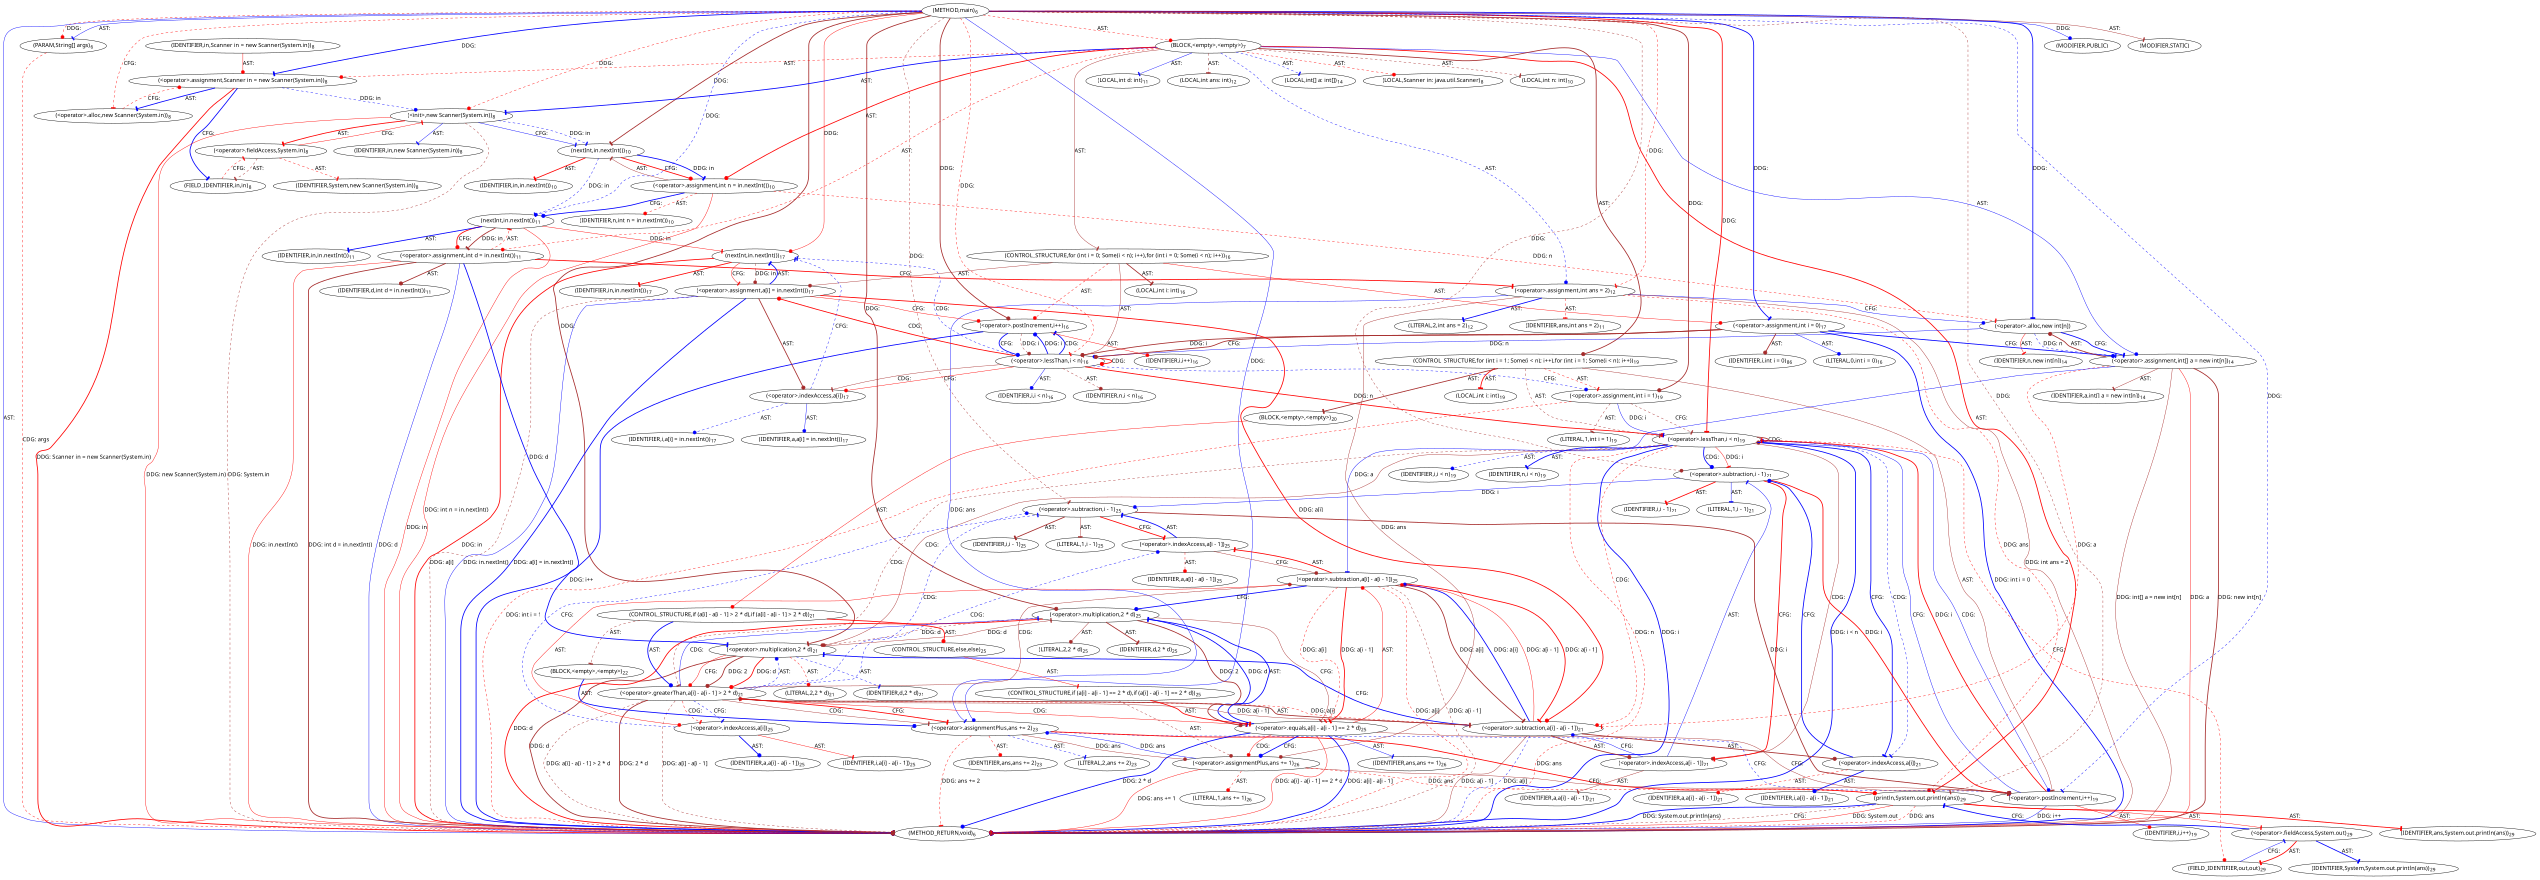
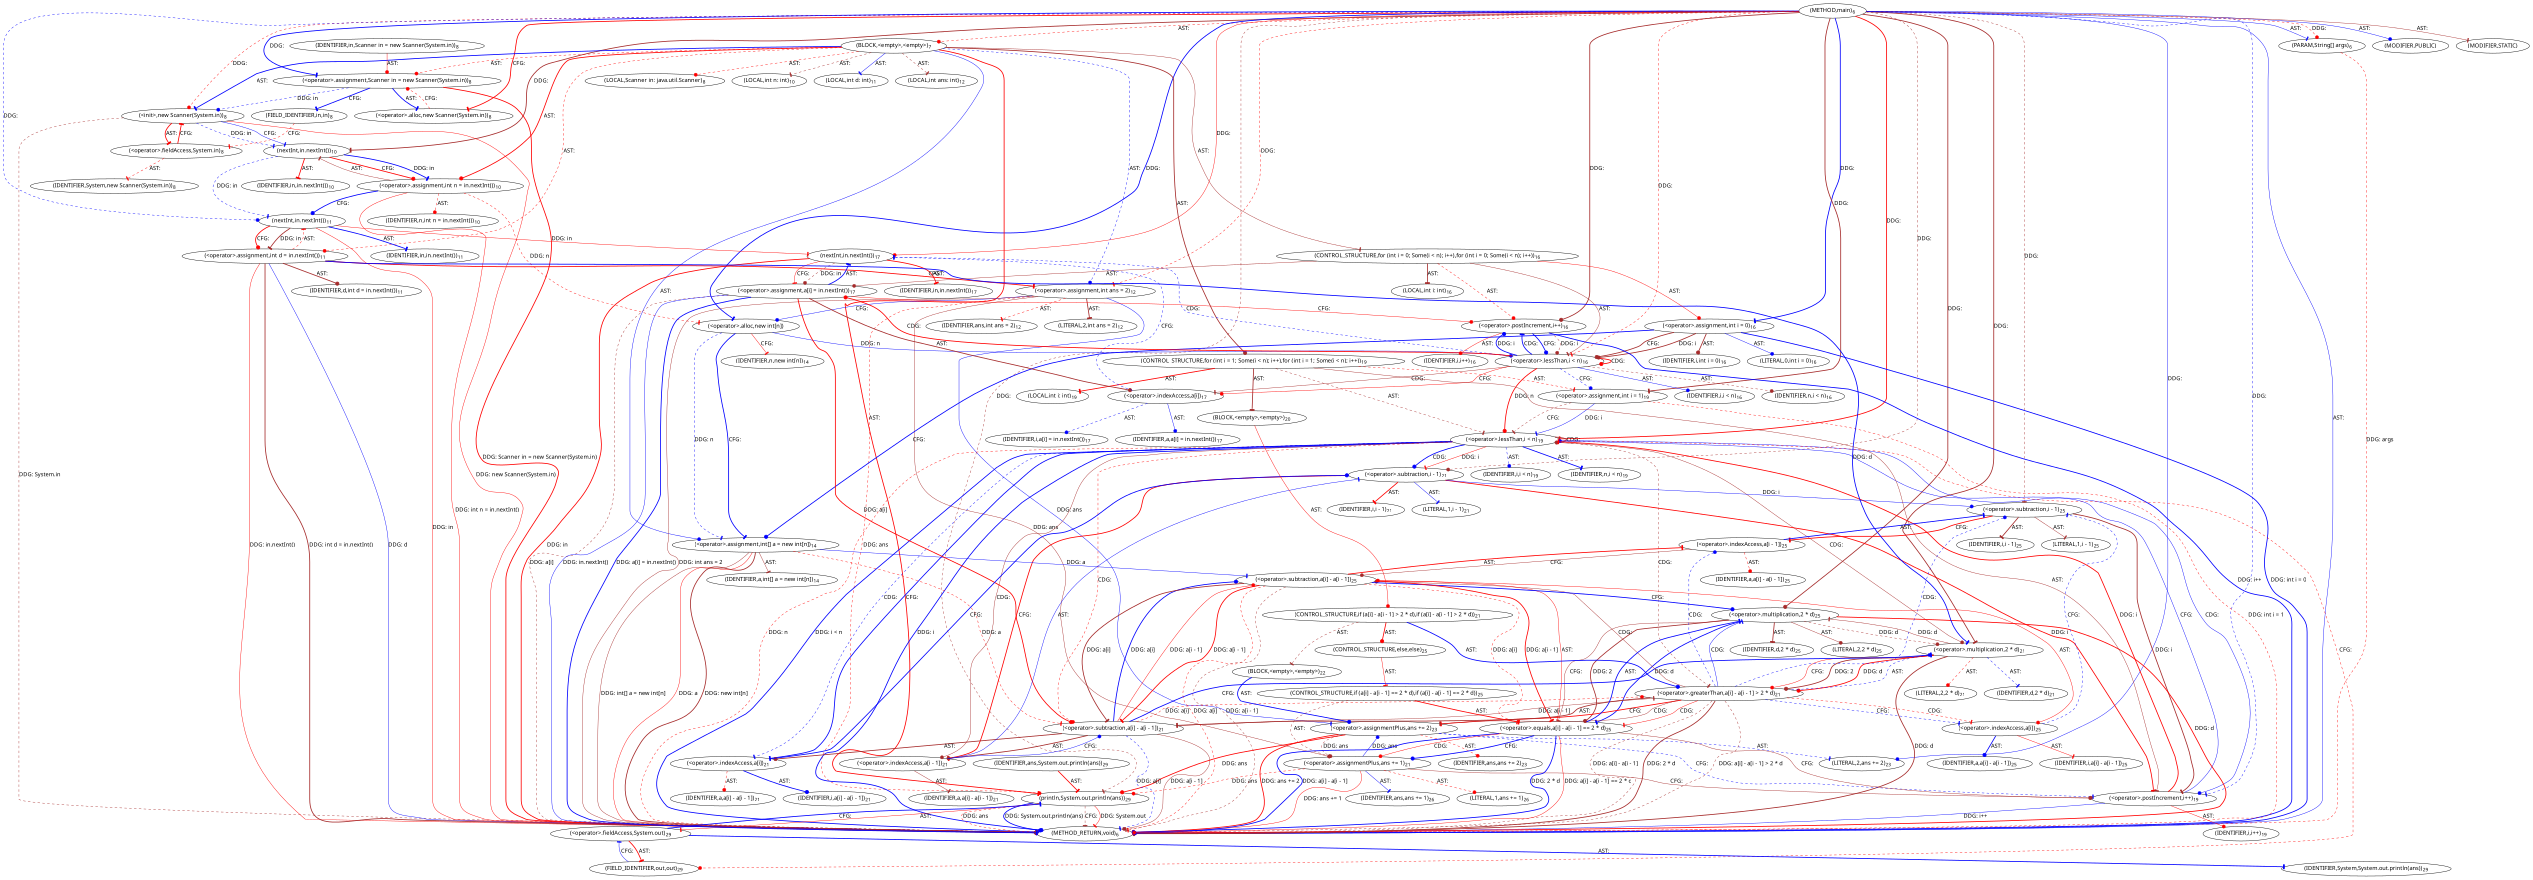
(493, 17) -> (1108, 15)
(2064, 28) -> (2366, 28)
(1682, 33) -> (1841, 285)
(1314, 81) -> none
(360, 135) -> (179, 135)
(408, 151) -> none
(249, 170) -> none
(1503, 309) -> (1088, 308)
(1602, 326) -> (1018, 326)
(1824, 326) -> (1753, 326)
(2028, 344) -> (768, 344)
(2077, 349) -> none
(1790, 361) -> (1723, 361)
(1248, 364) -> (2168, 342)
(36, 440) -> (2380, 440)
(1589, 440) -> none
(1363, 745) -> (1377, 781)
(1102, 750) -> (1325, 741)
(1297, 763) -> (1408, 763)
(943, 775) -> (1262, 812)
(2171, 812) -> (1067, 780)
